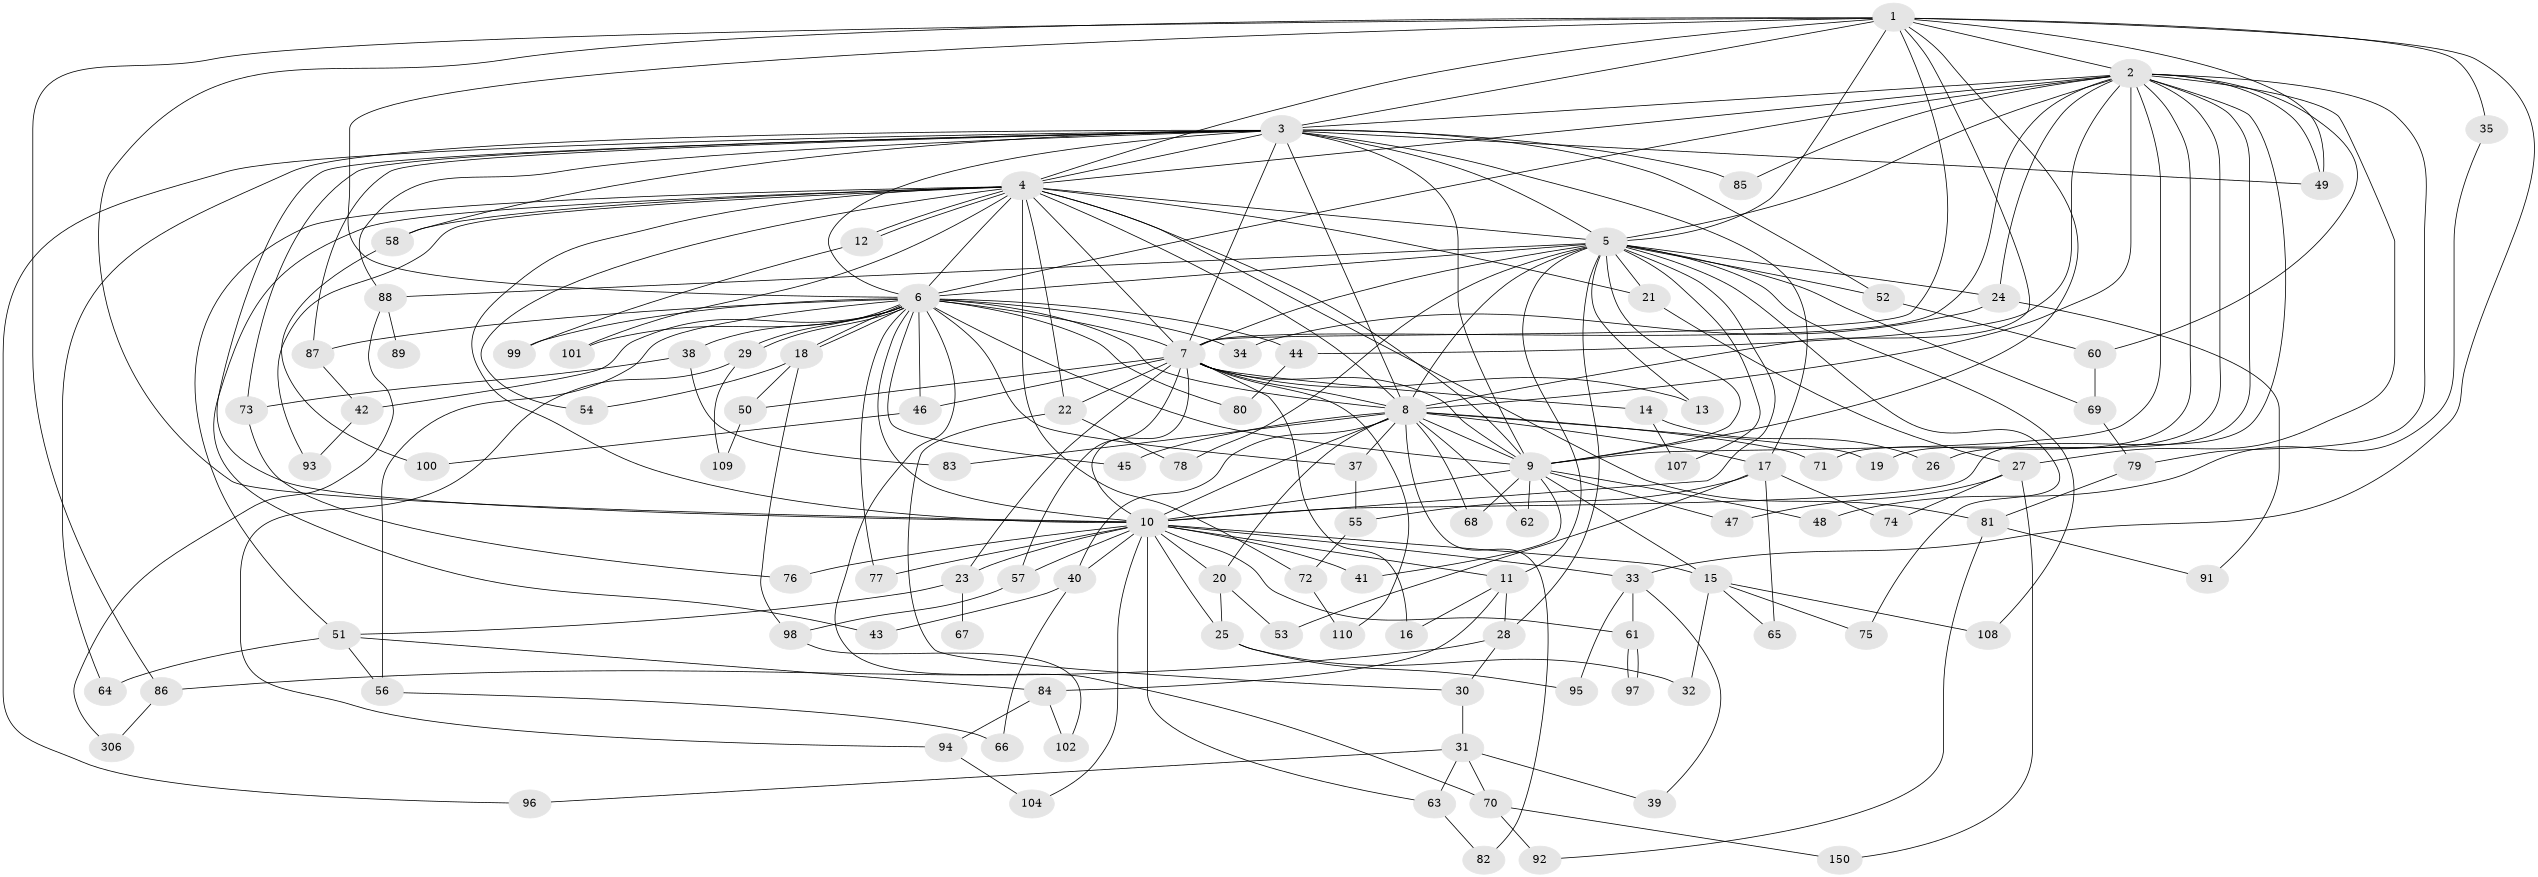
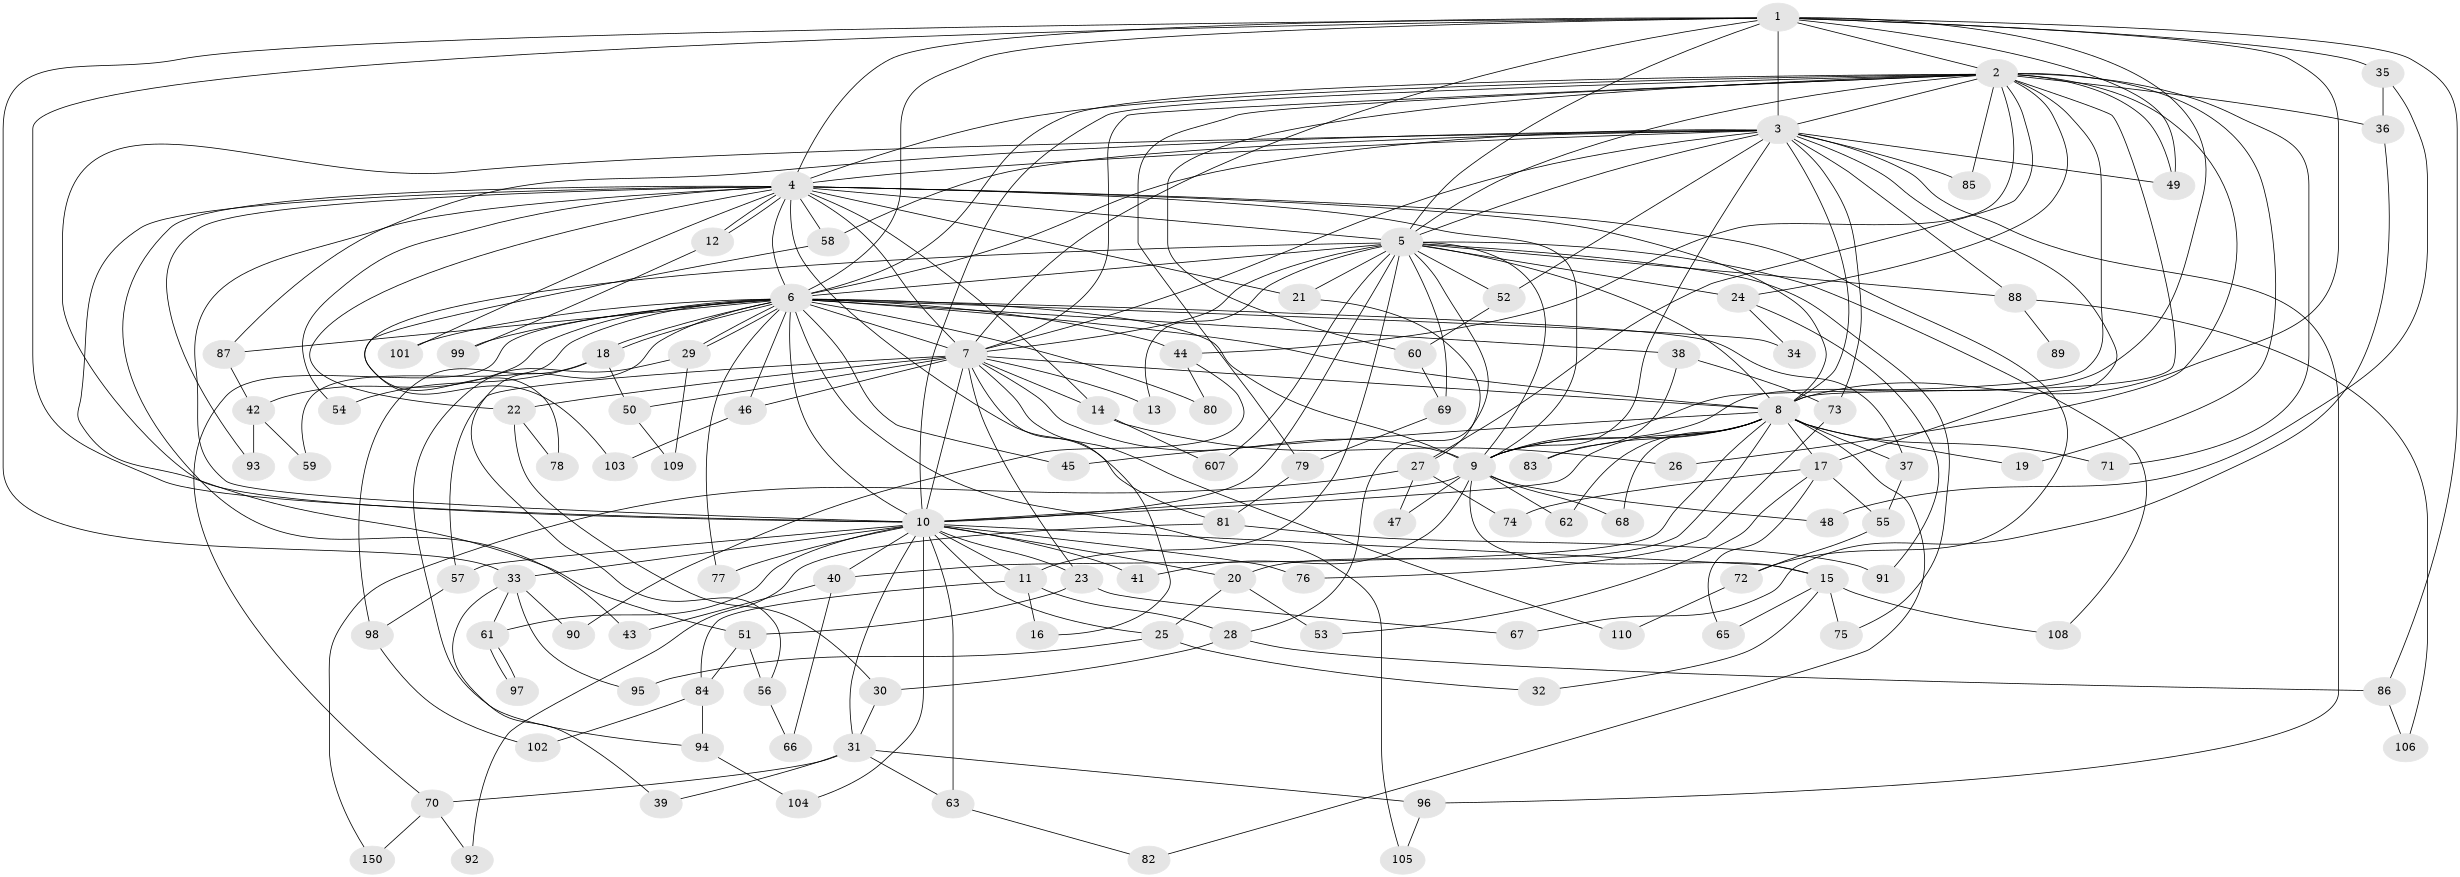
none -> (2383, 130)
none -> (951, 278)
none -> (310, 467)
(427, 467) -> (615, 467)
(1677, 467) -> (1215, 467)
none -> (574, 635)
none -> (865, 635)
(105, 692) -> none
(112, 748) -> (2406, 748)
none -> (1403, 860)
